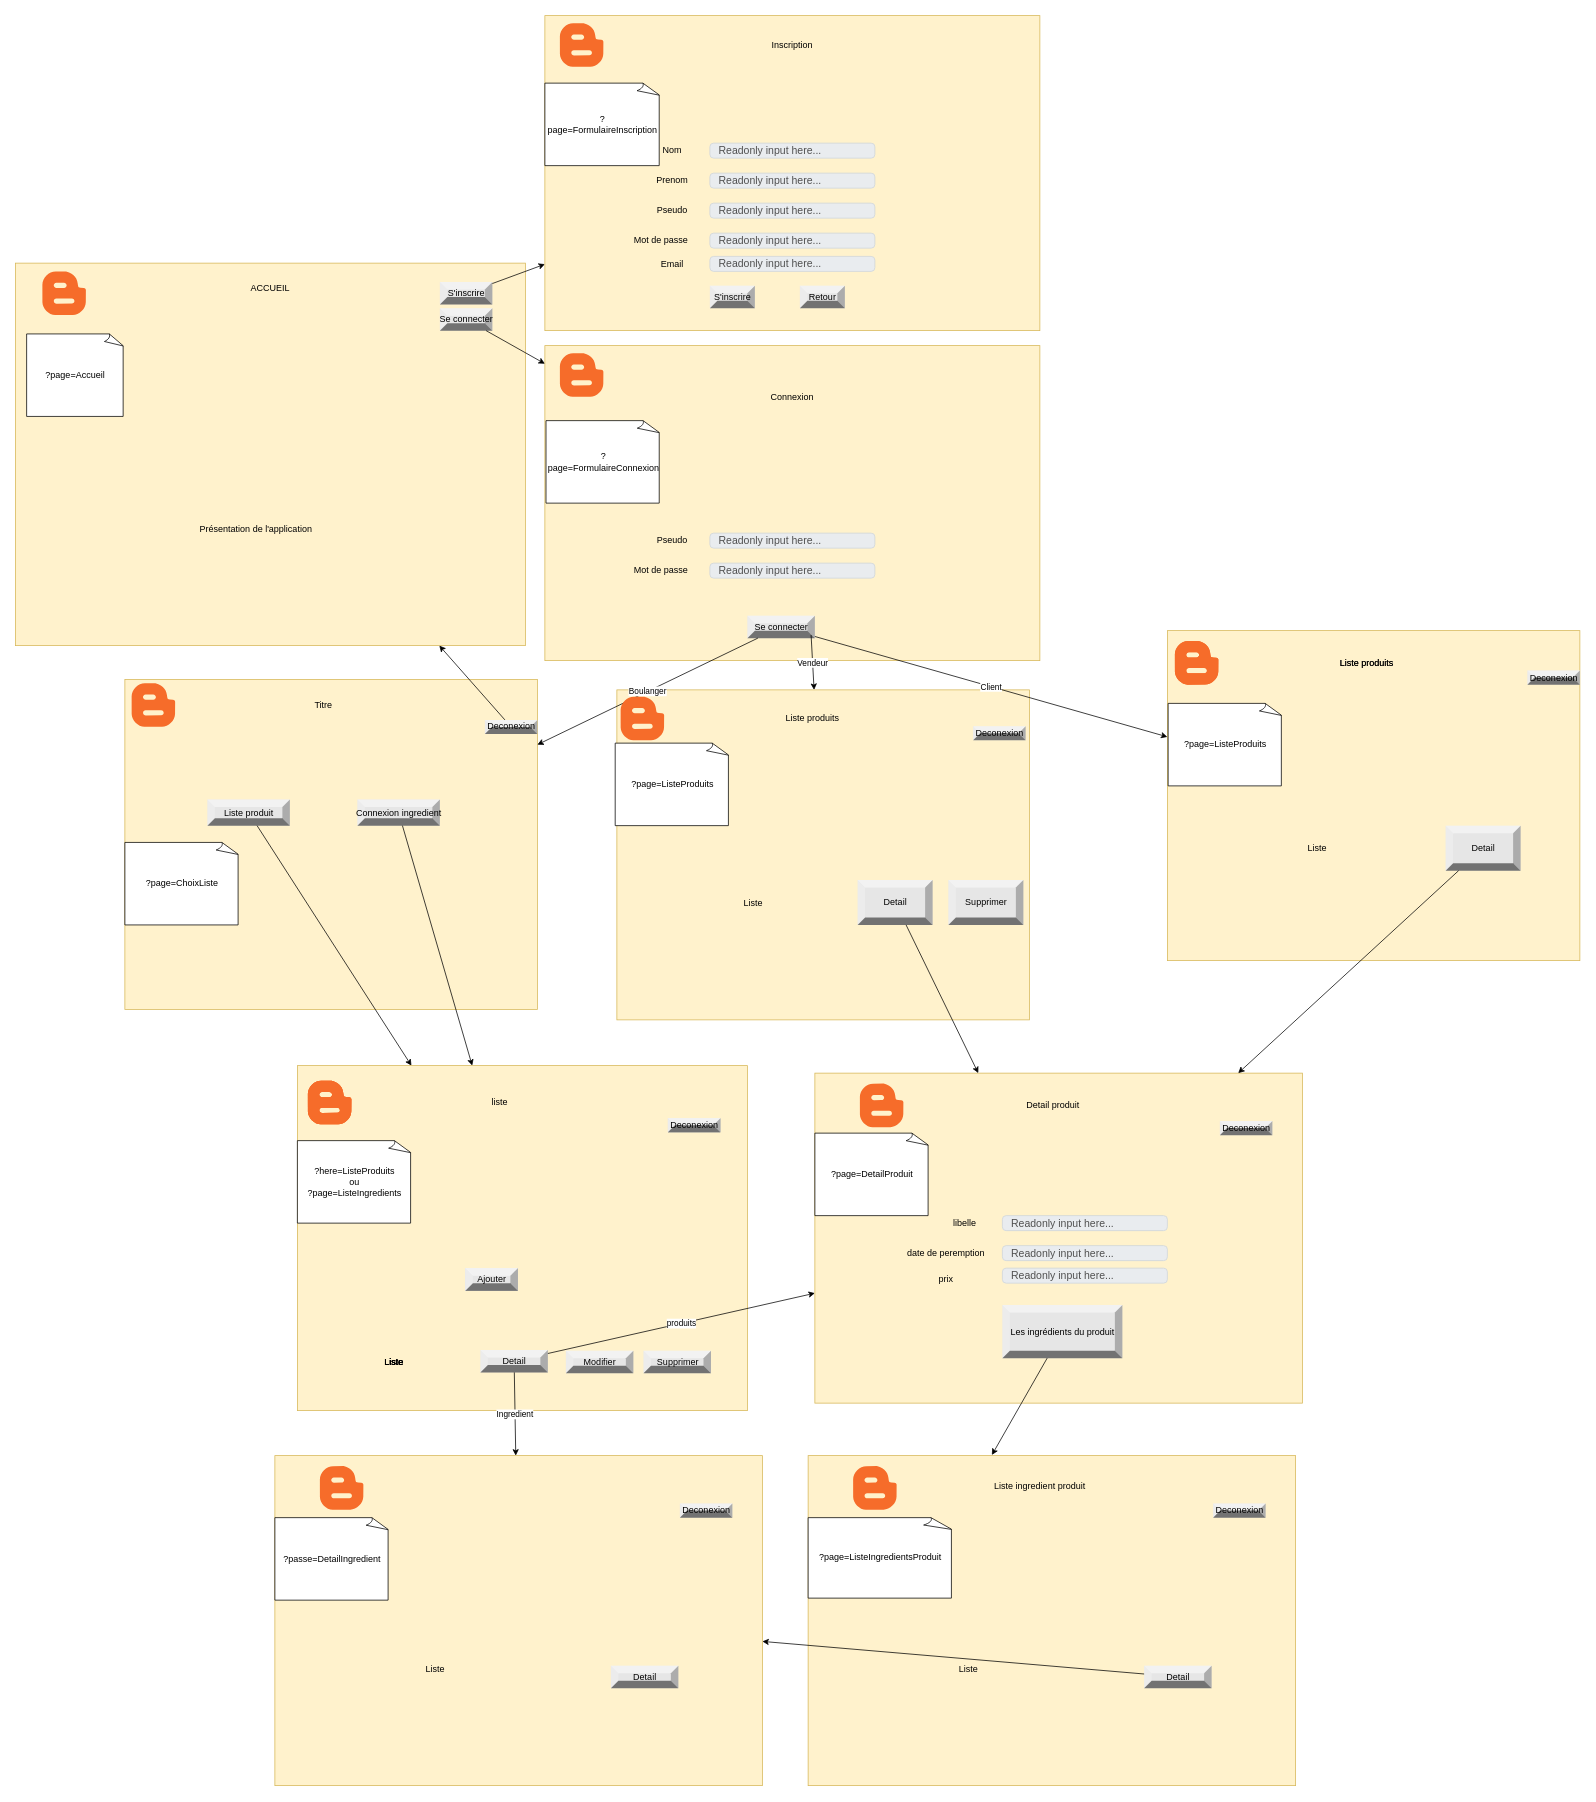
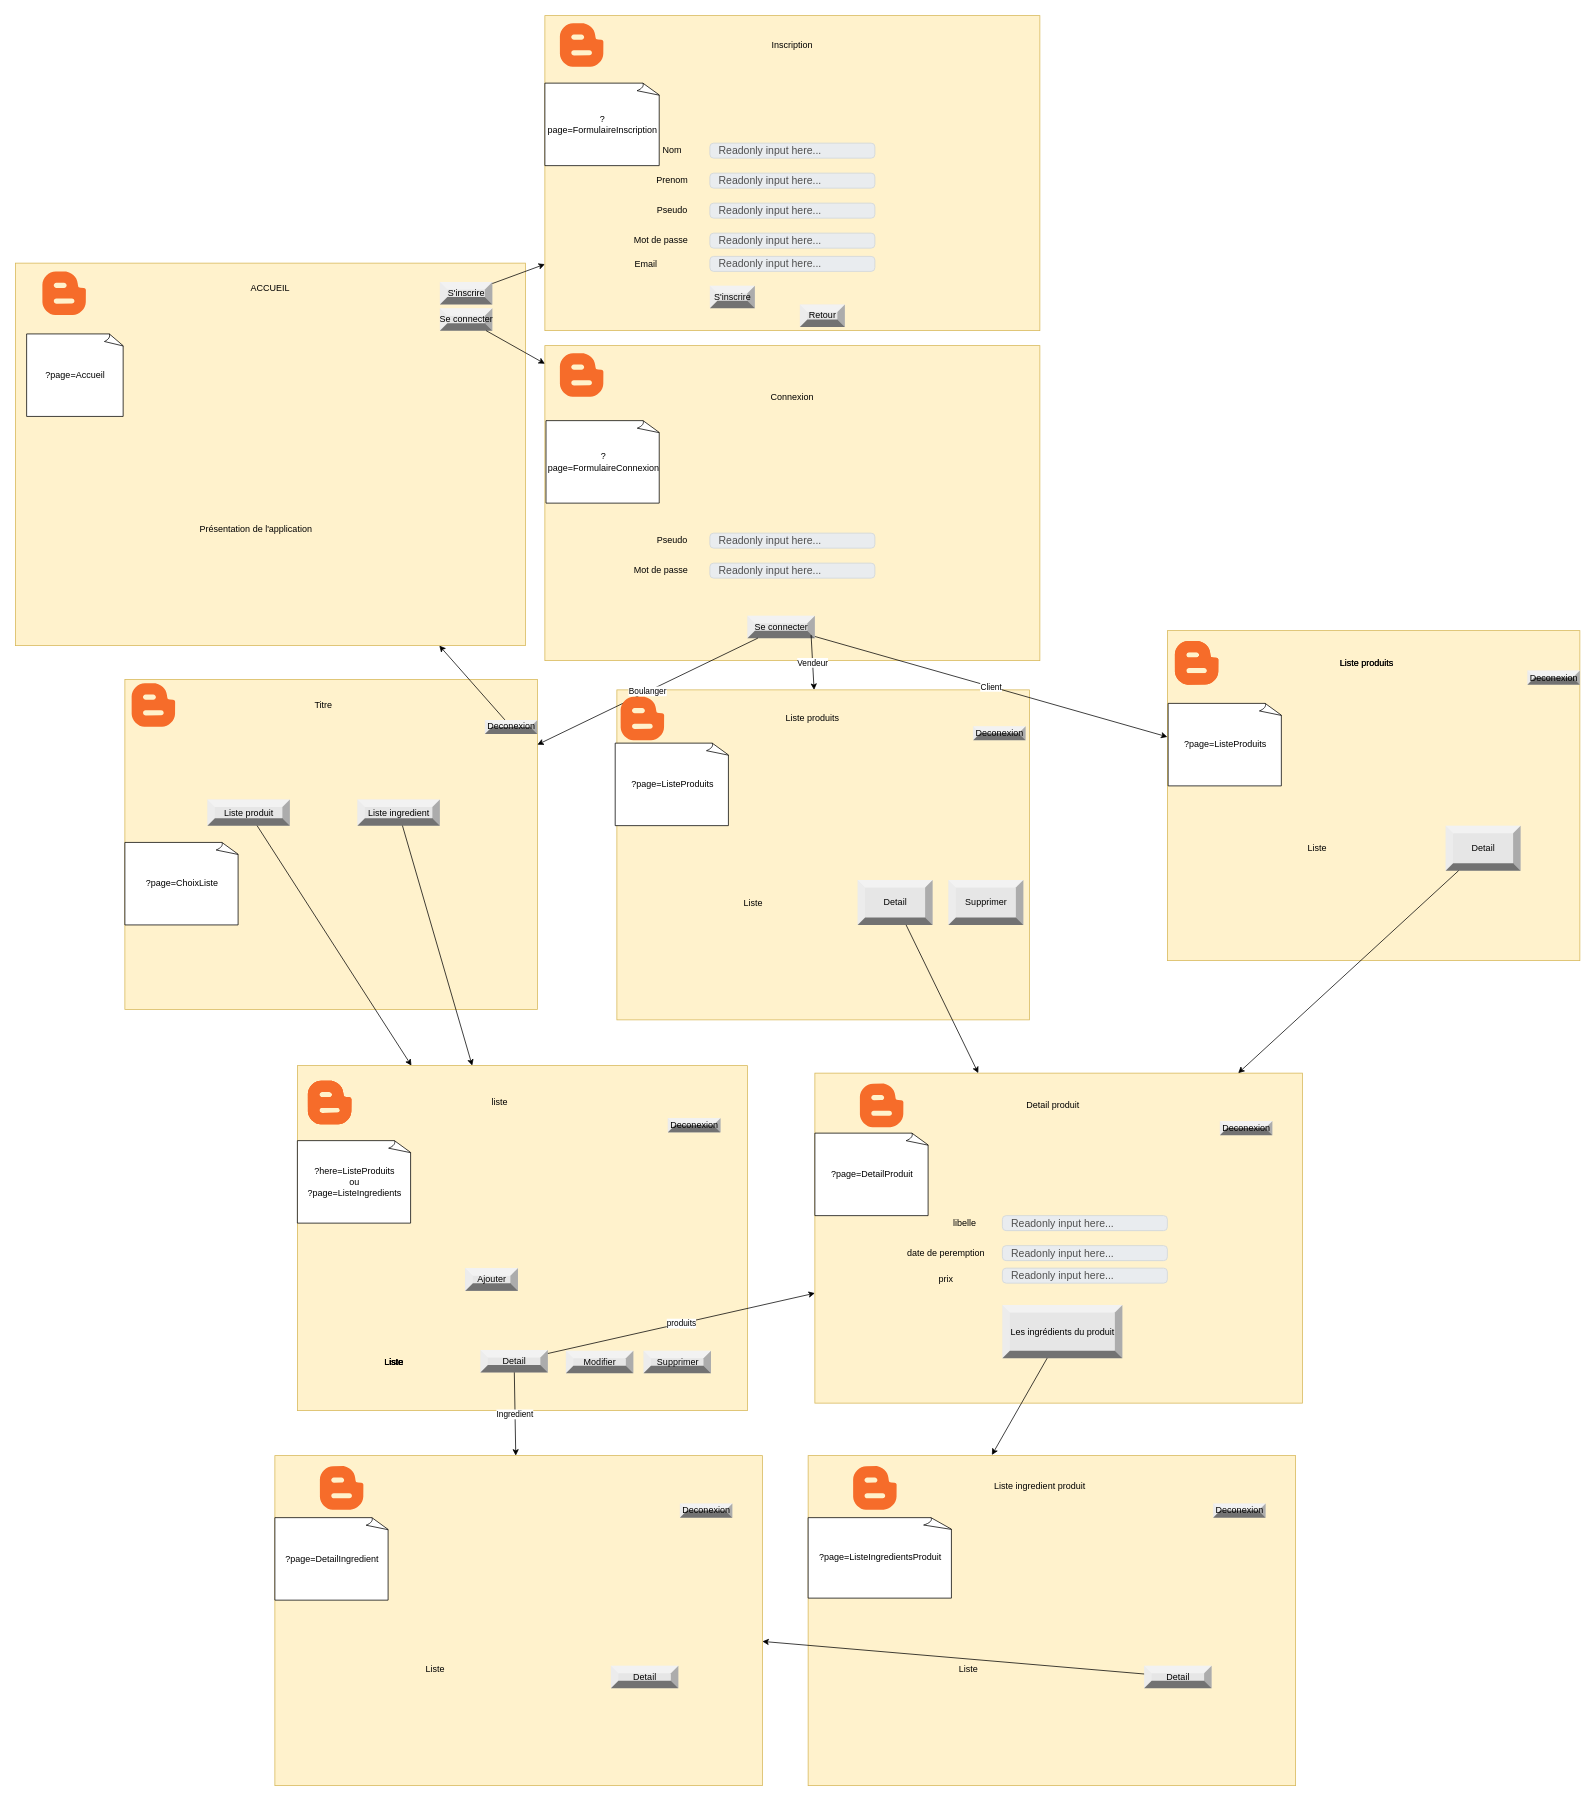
(672, 264) -> (646, 264)
(822, 297) -> (822, 315)
(399, 813) -> (399, 813)
(332, 1559) -> (332, 1559)
